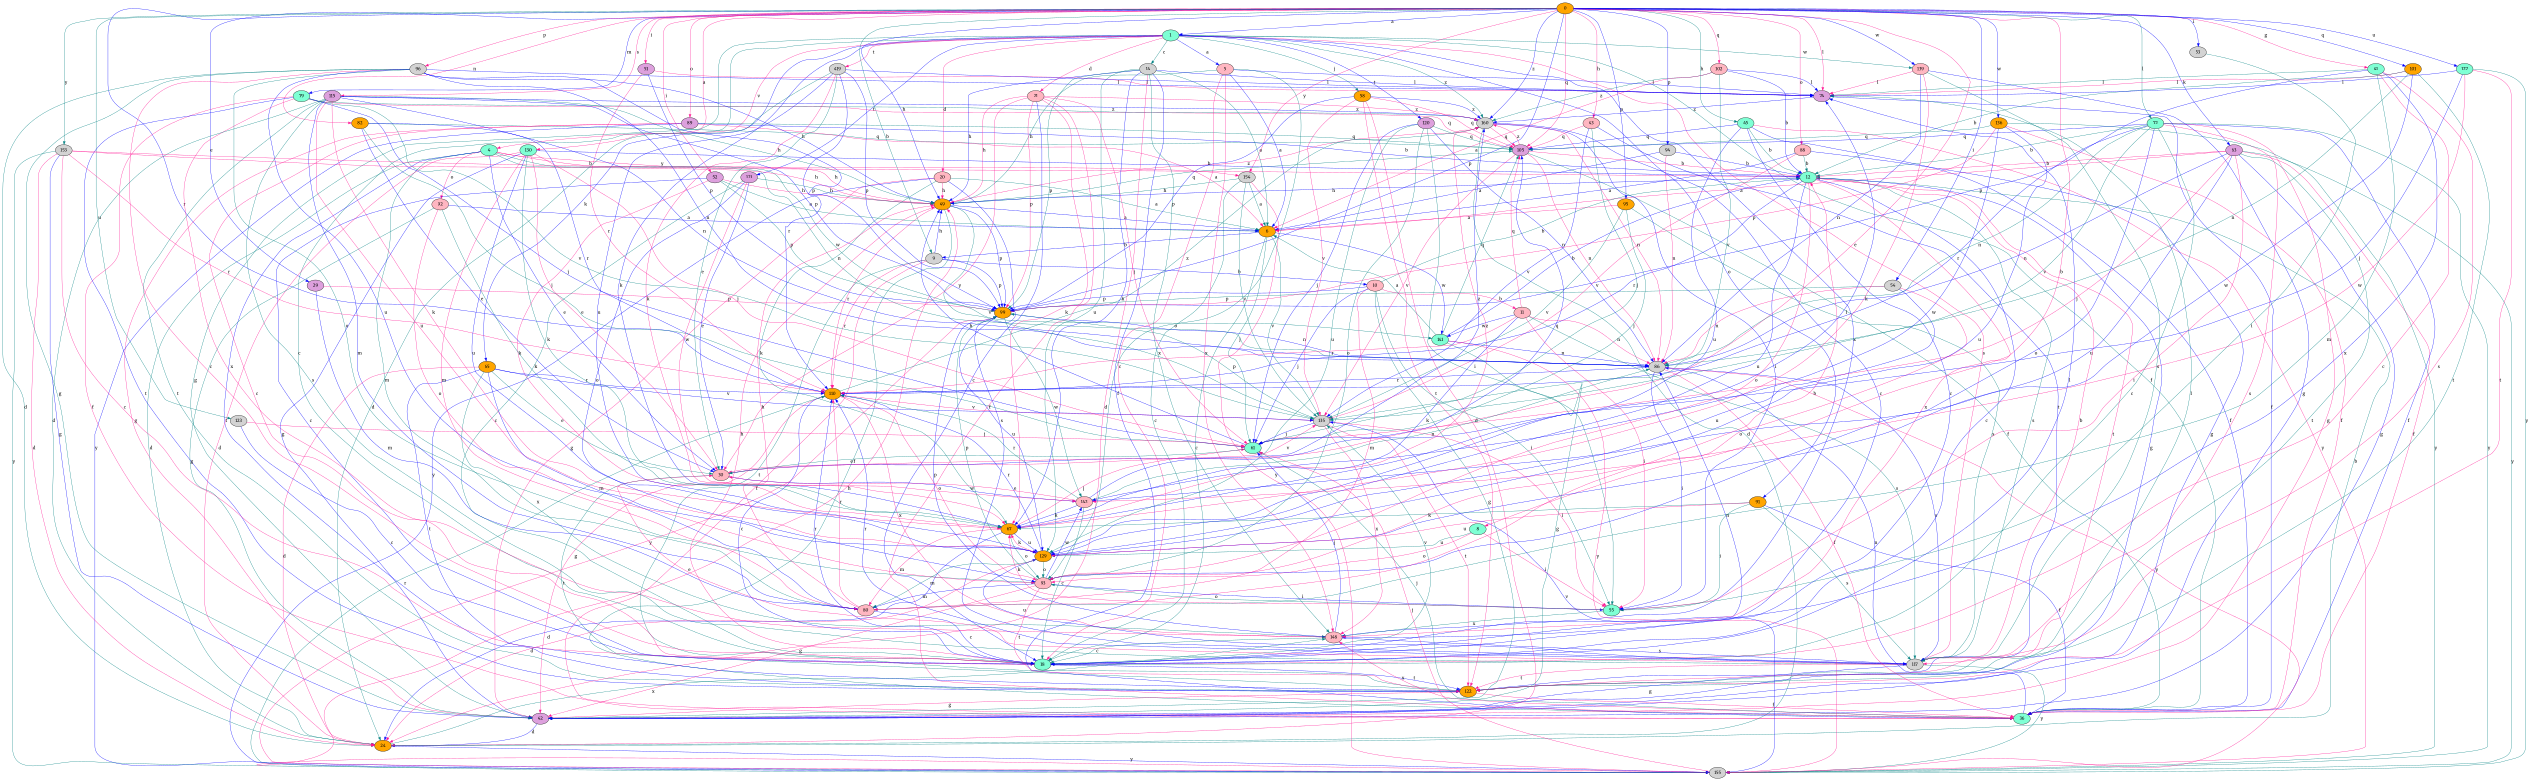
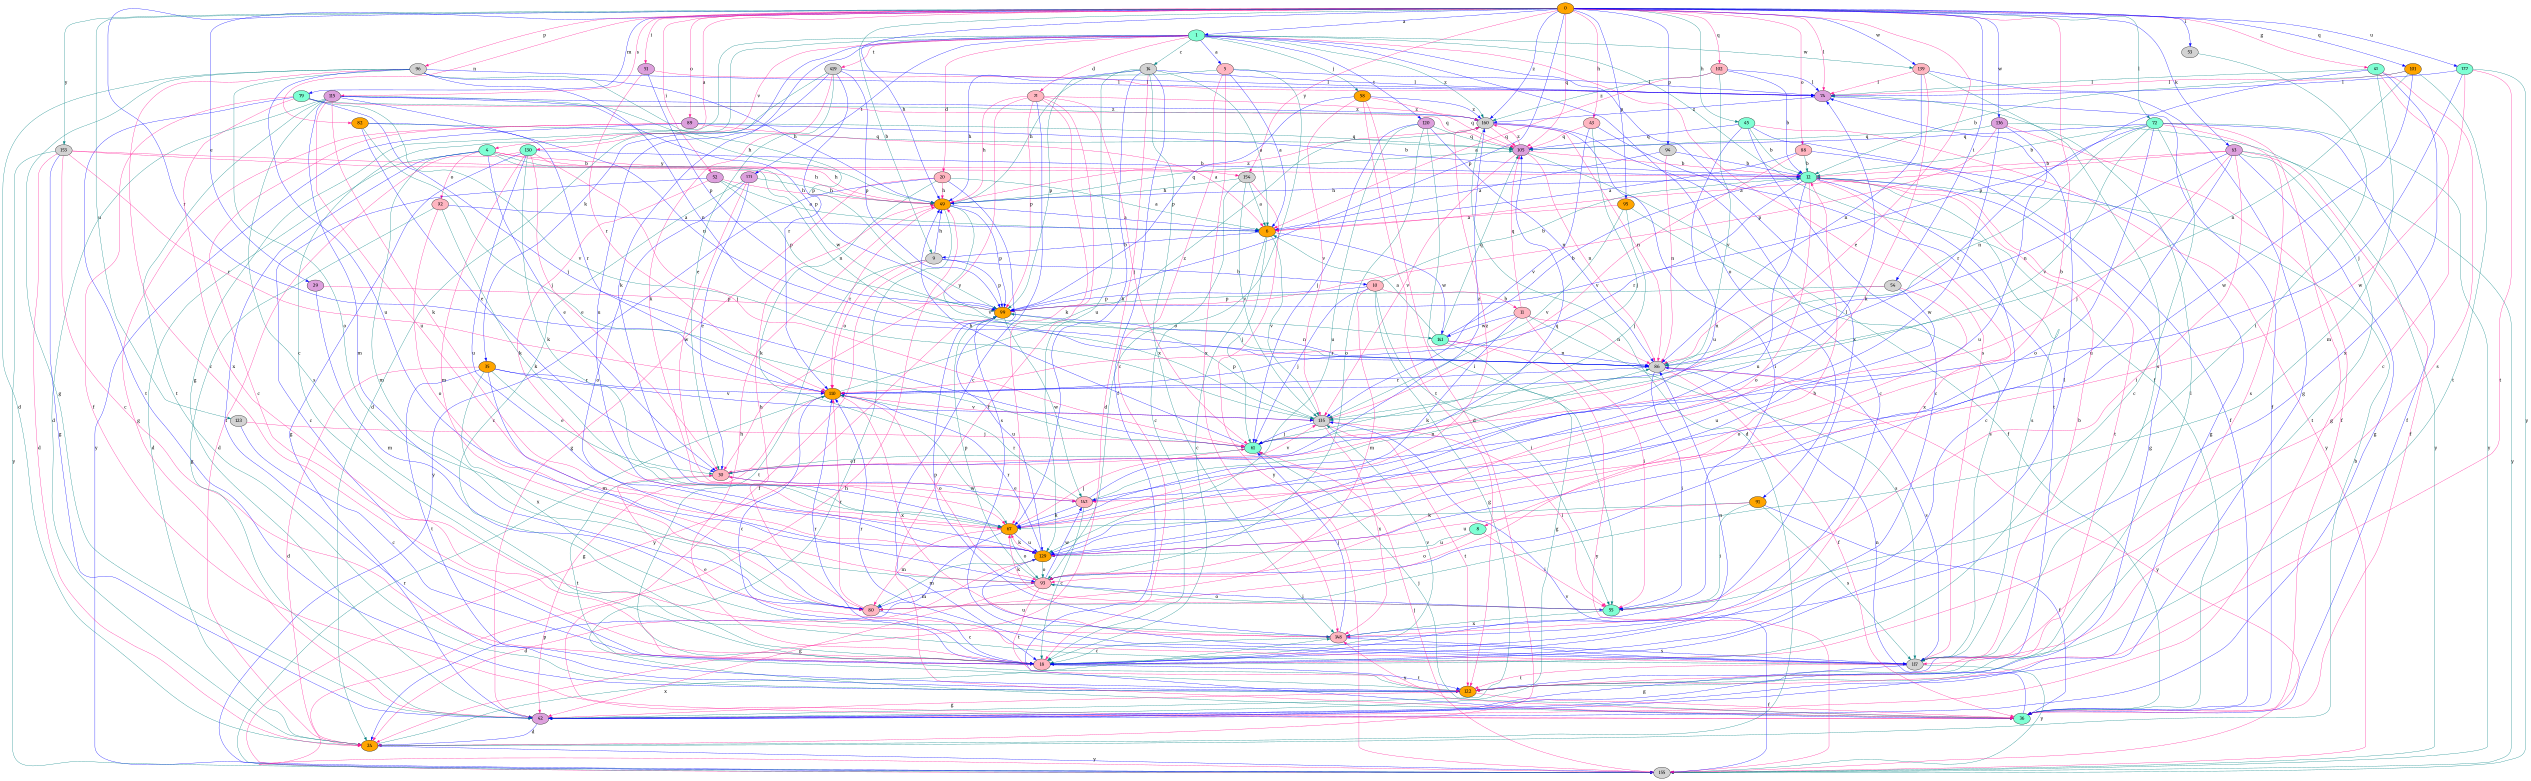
(1999, 123) -> (2000, 123)
(762, 141) -> (744, 143)
(845, 326) -> (845, 326)
(487, 367) -> (487, 367)
(549, 637) -> (545, 637)
(1043, 665) -> (1042, 665)
